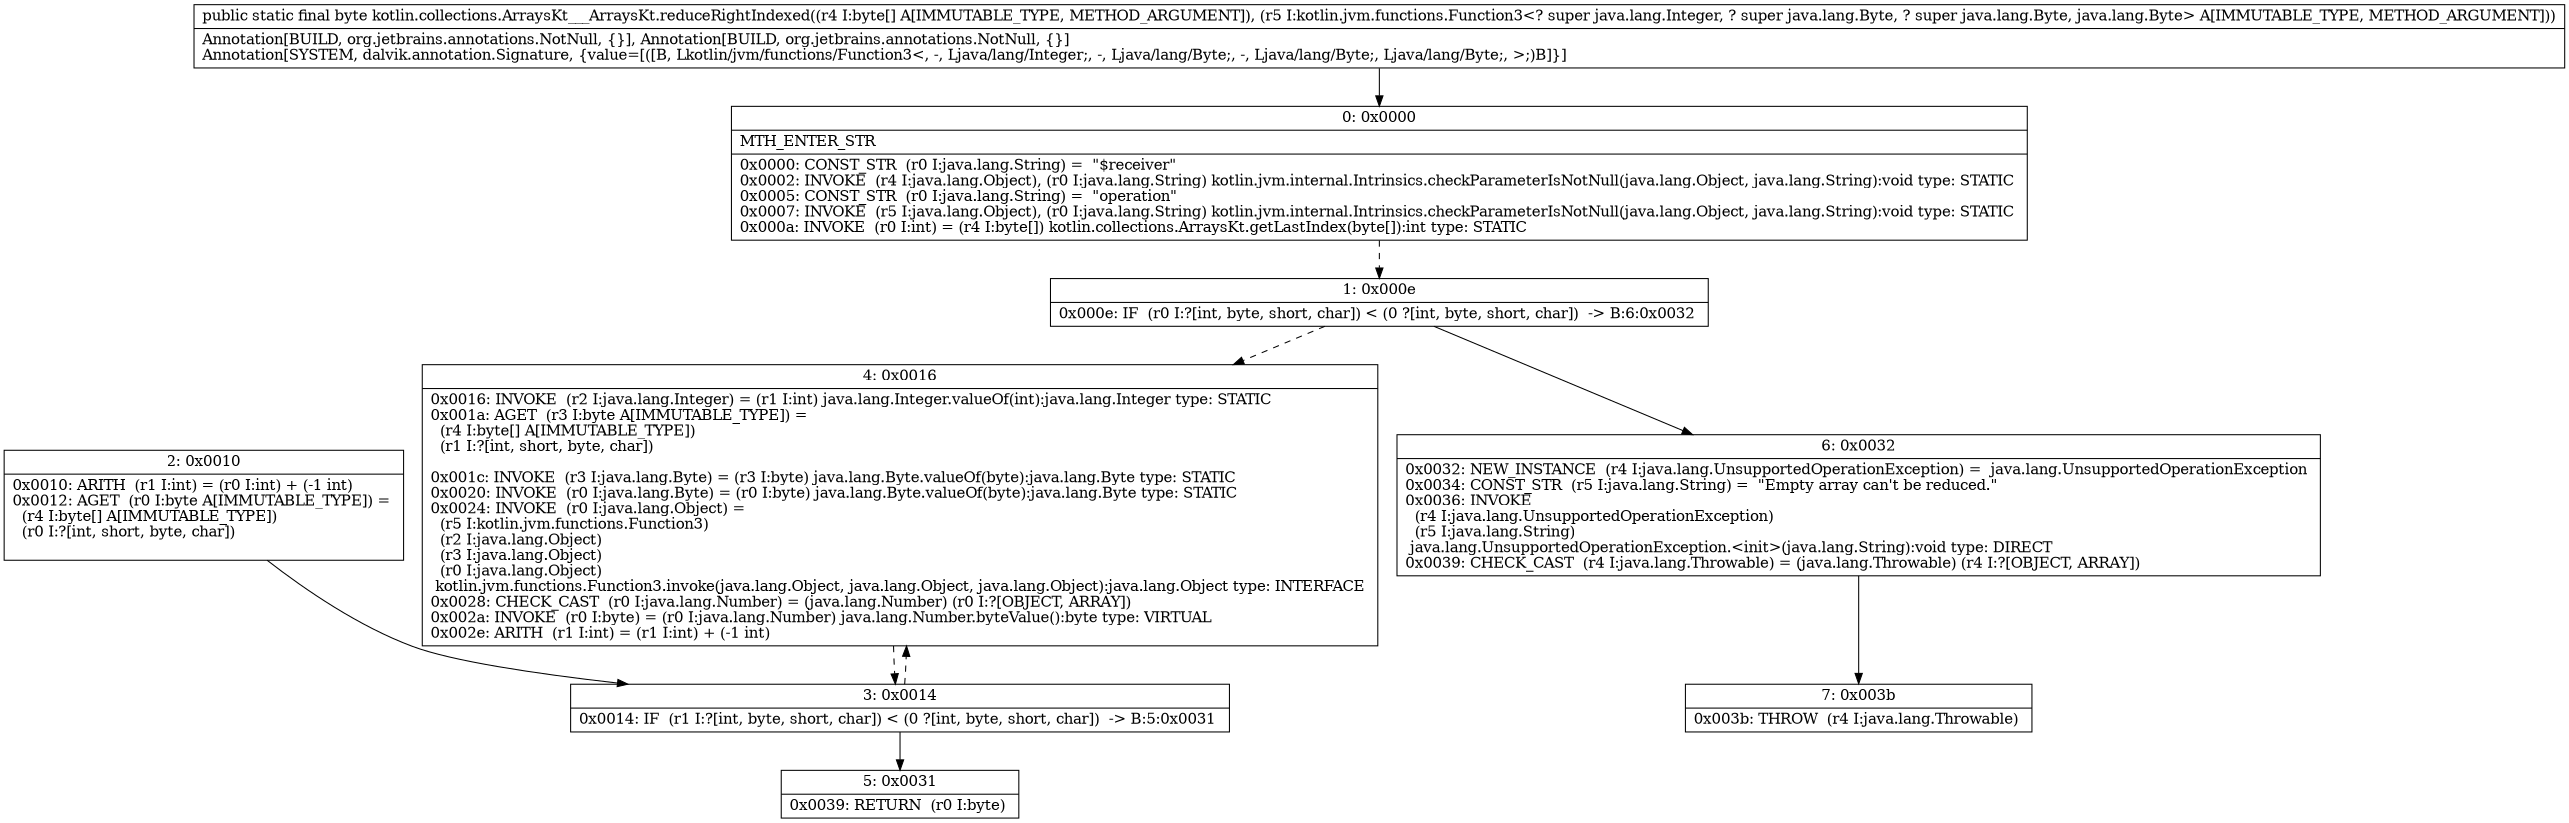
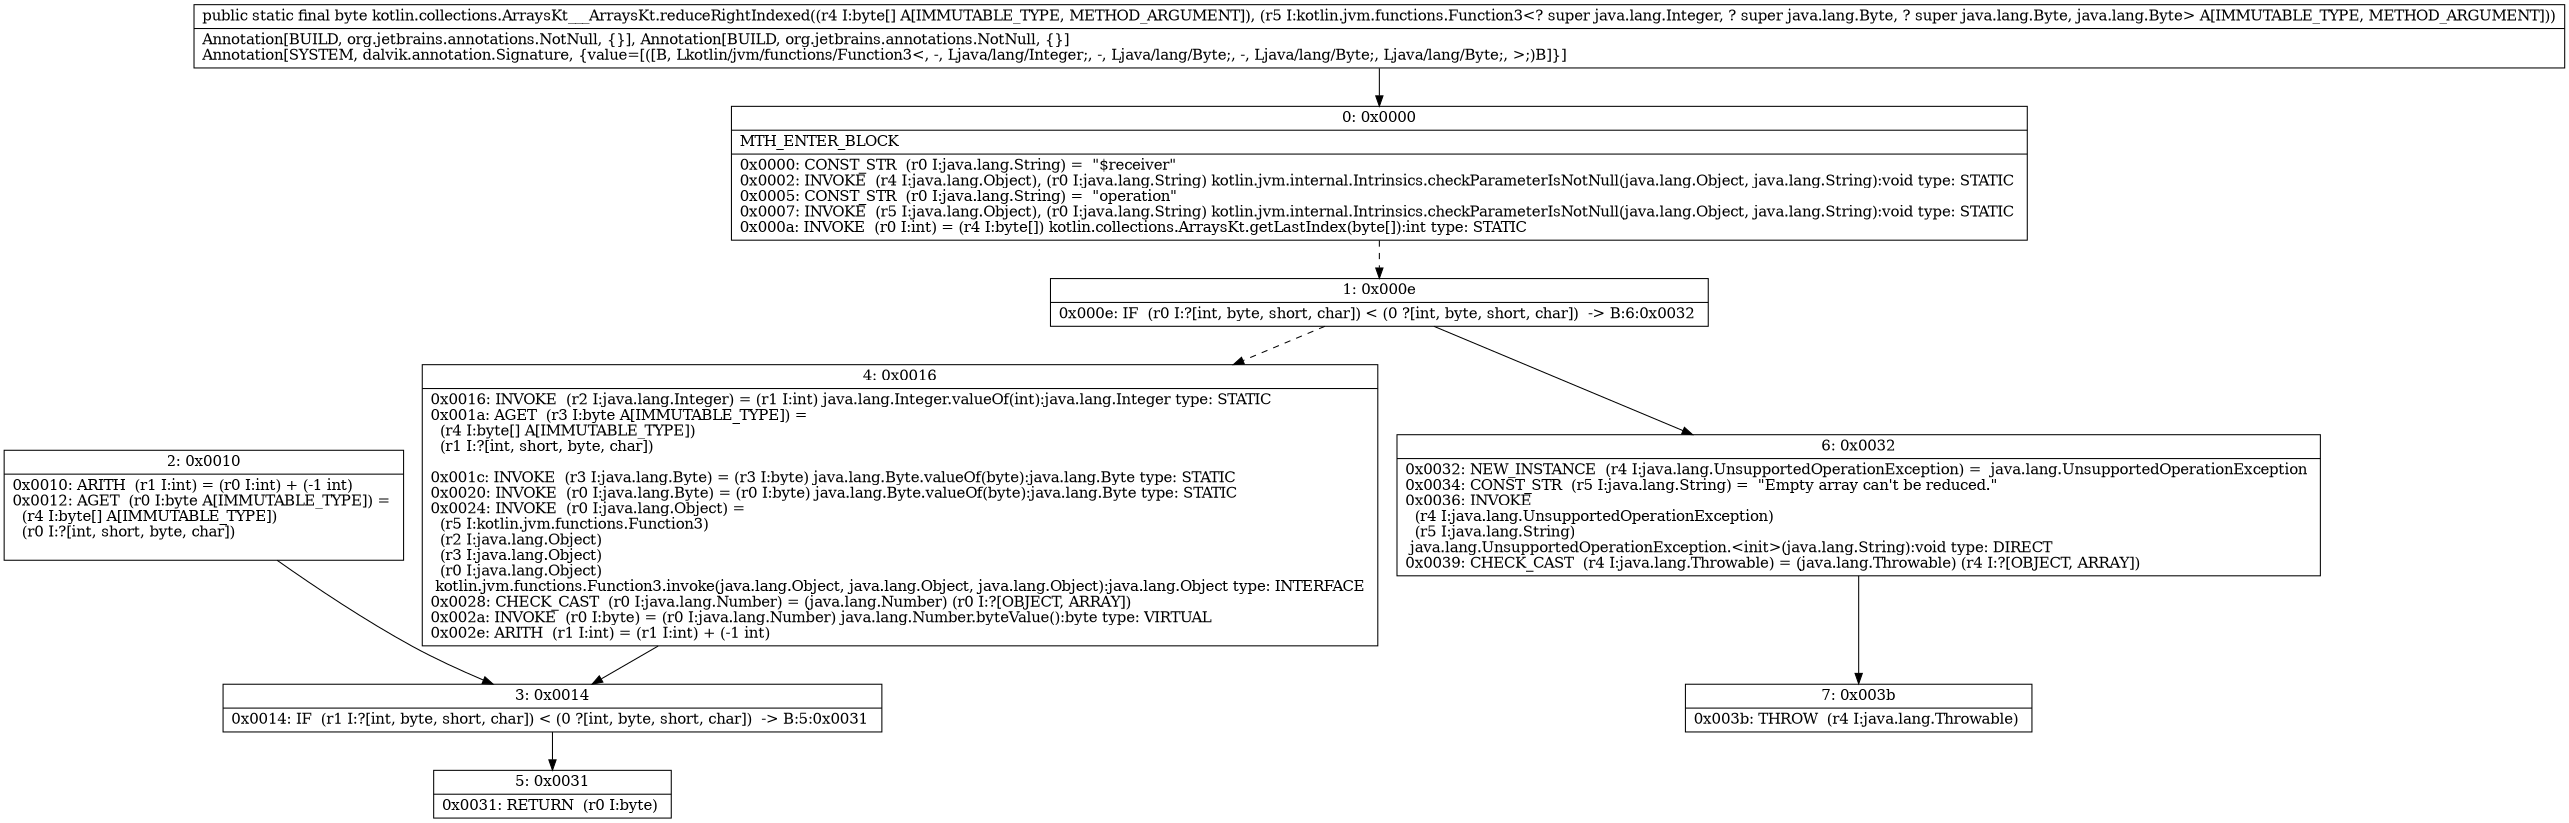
(808, 142) -> (820, 142)
(894, 660) -> (630, 662)
(906, 670) -> none
(900, 806) -> (552, 806)
